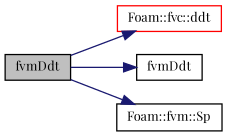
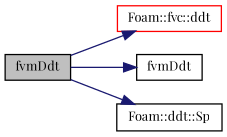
(169, 117) -> (169, 117)
